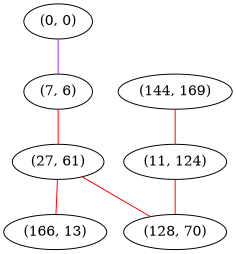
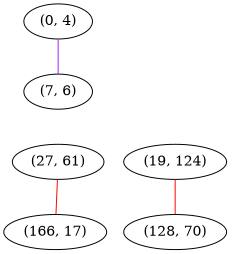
(58, 21) -> (58, 21)
(175, 92) -> none
(58, 127) -> none
(175, 162) -> (175, 162)
(116, 197) -> none
(55, 232) -> (55, 232)
